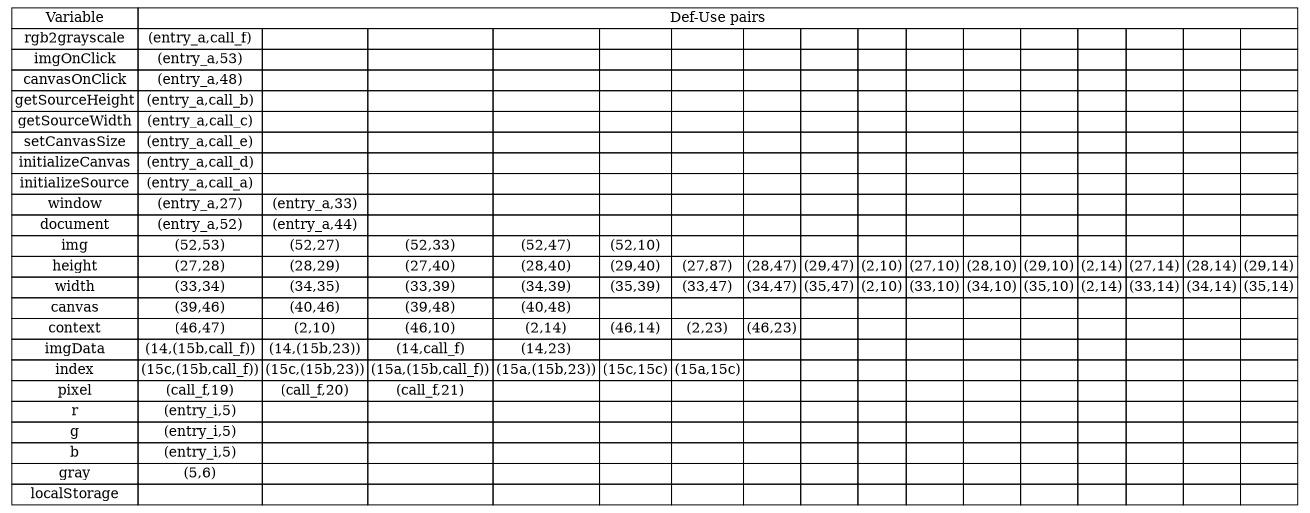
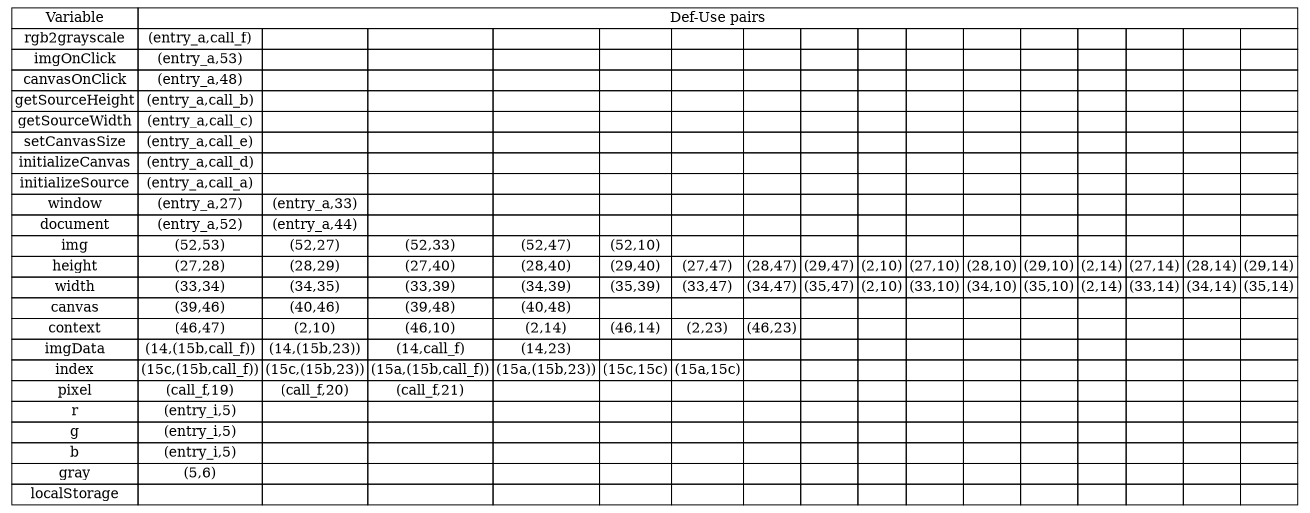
(708, 266) -> (708, 266)
